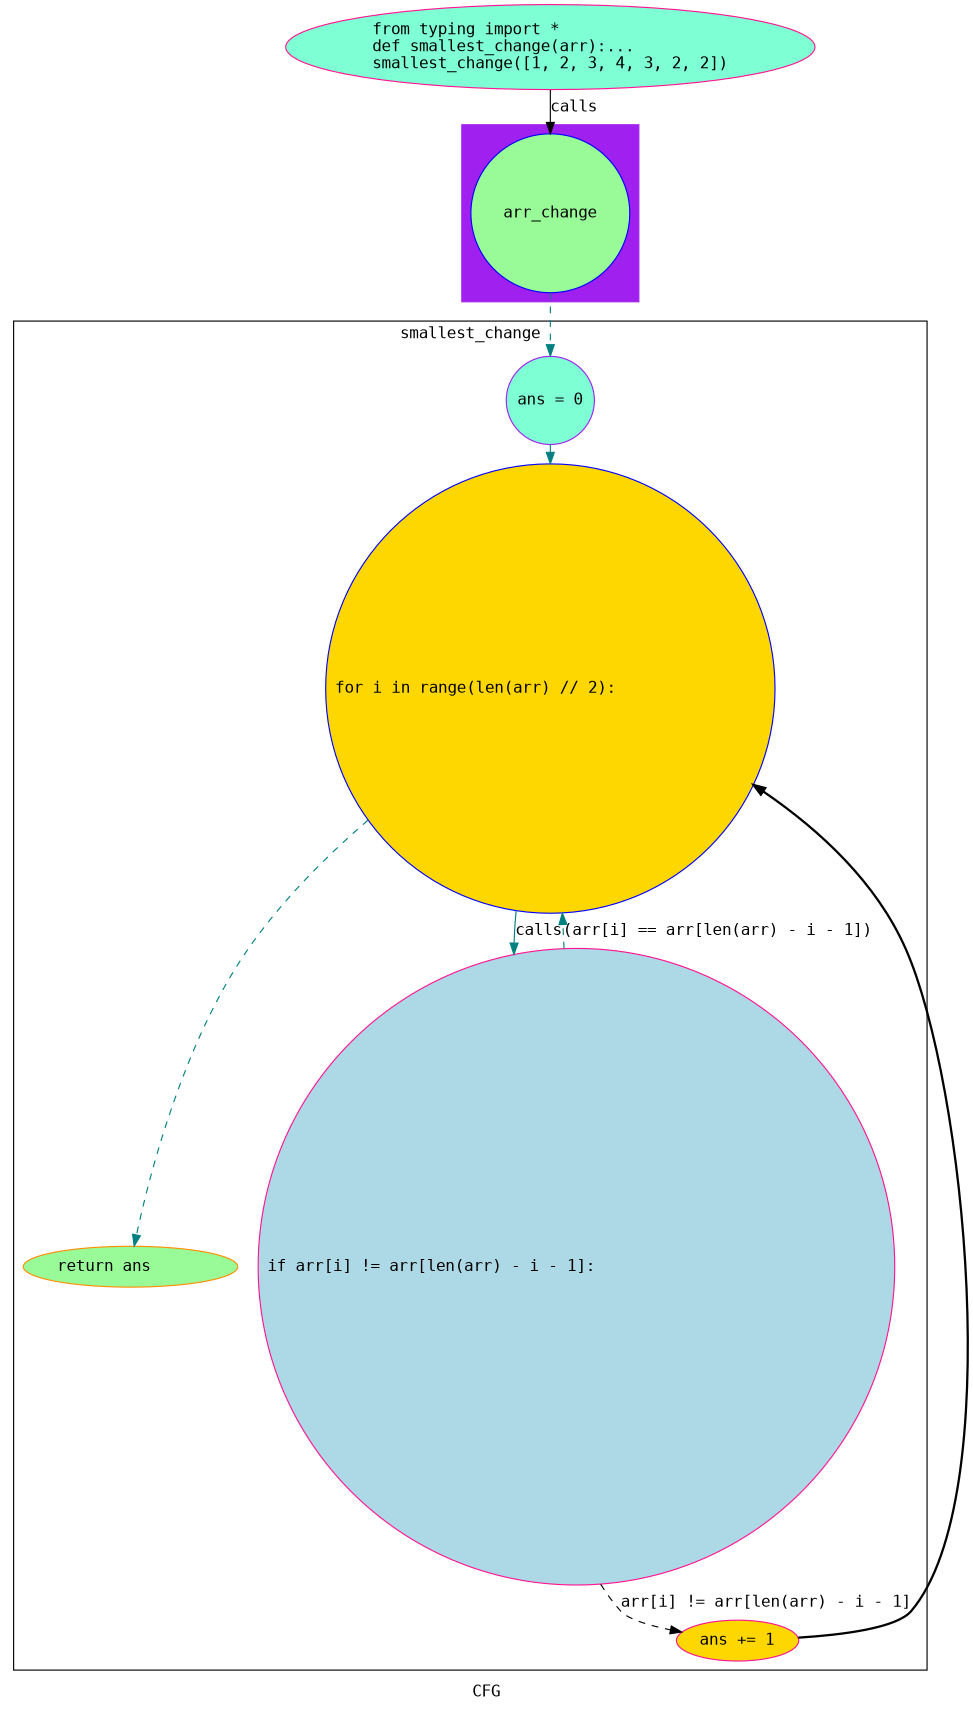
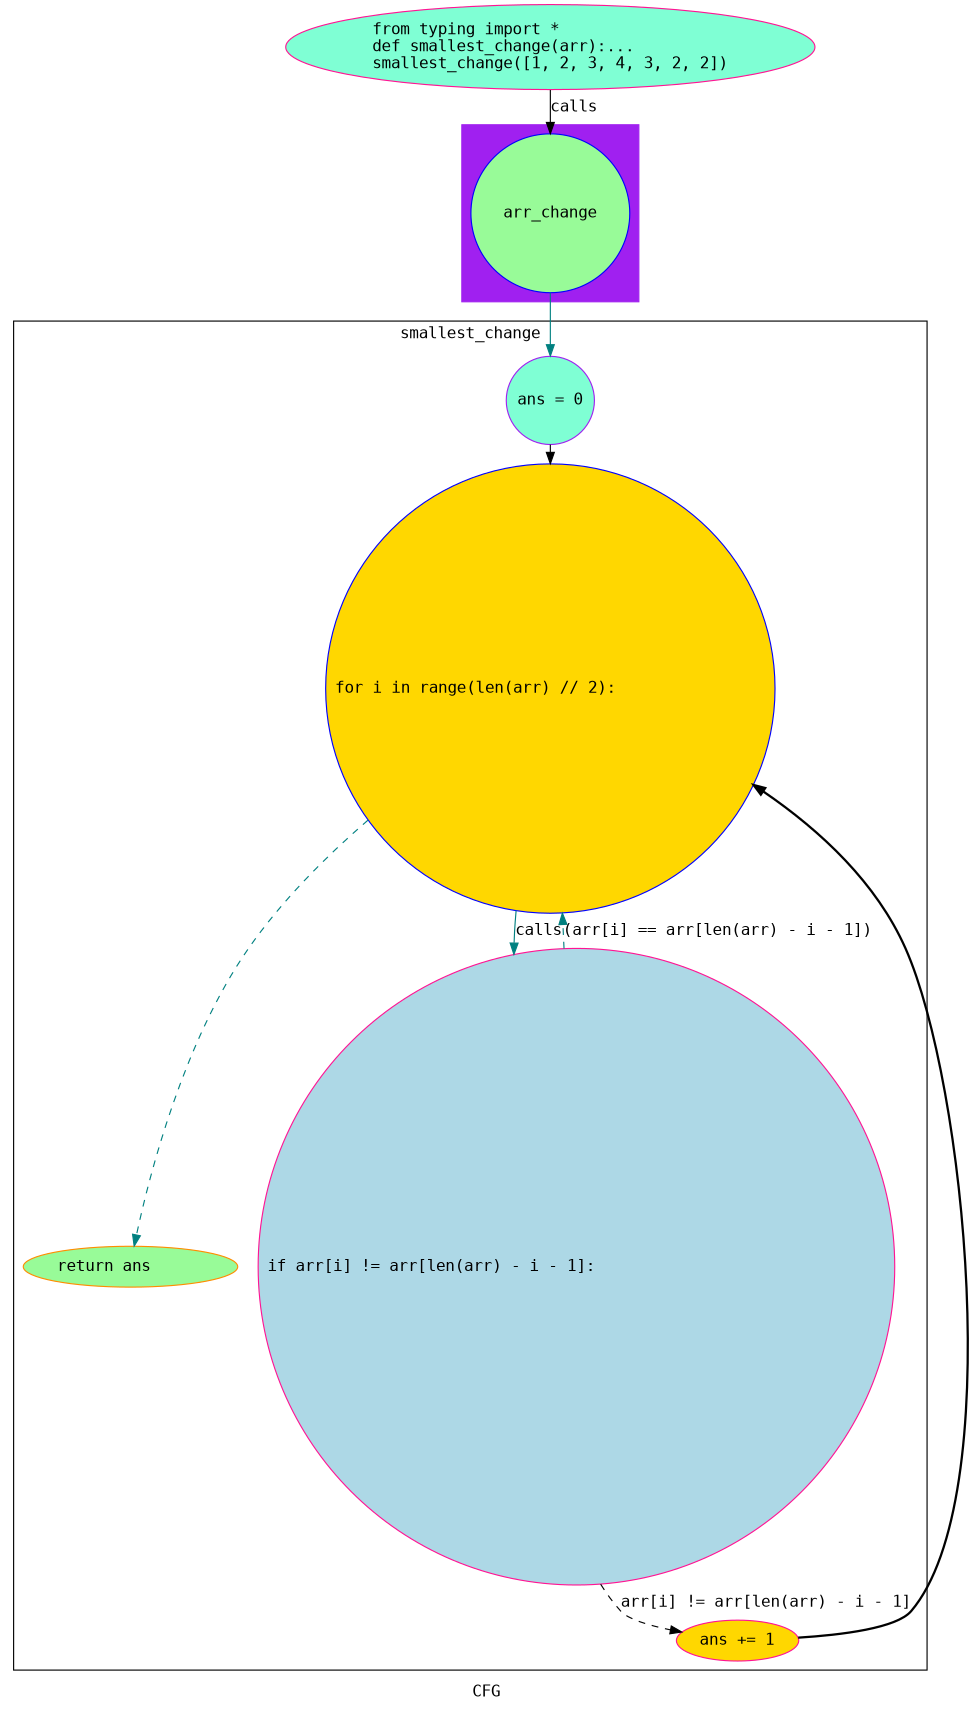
(550, 314) -> (550, 314)
(550, 448) -> (550, 448)
